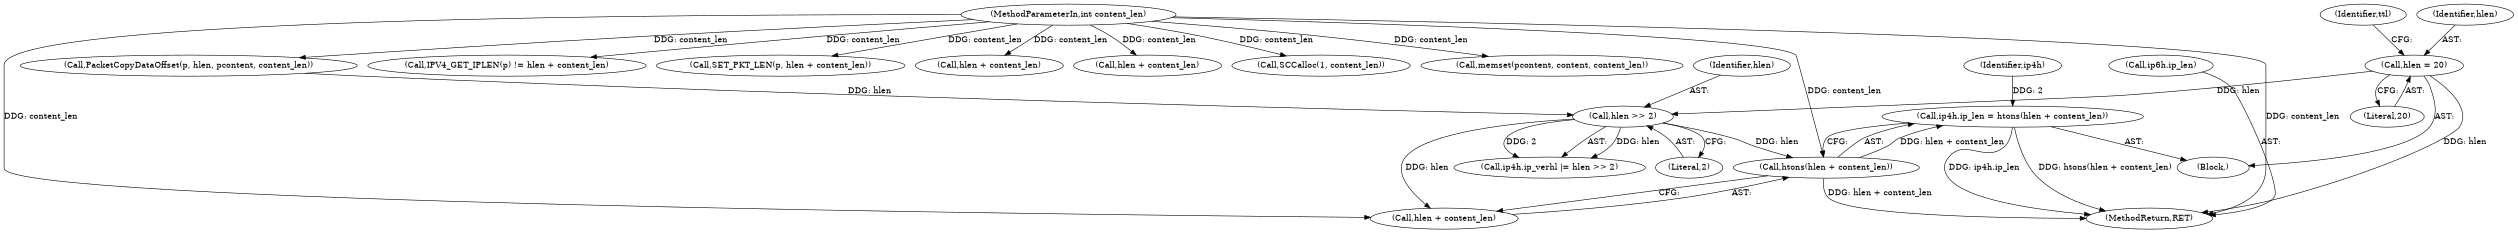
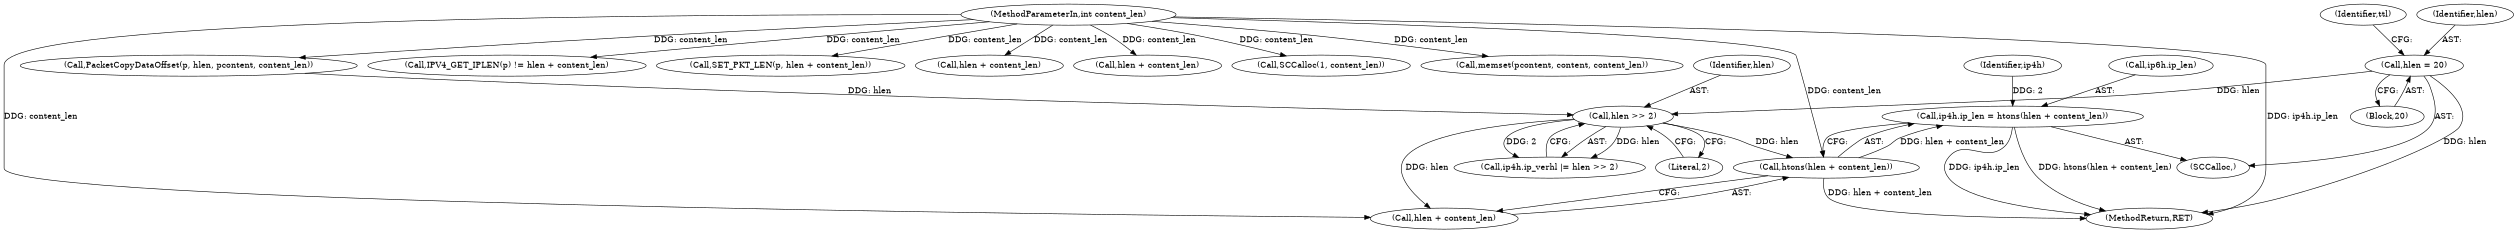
(2303, 117) -> (2303, 117)
(2387, 117) -> (2387, 117)
none -> (1554, 134)
(1687, 142) -> (1687, 142)
(2262, 149) -> (2091, 90)
(2213, 168) -> (2213, 168)
